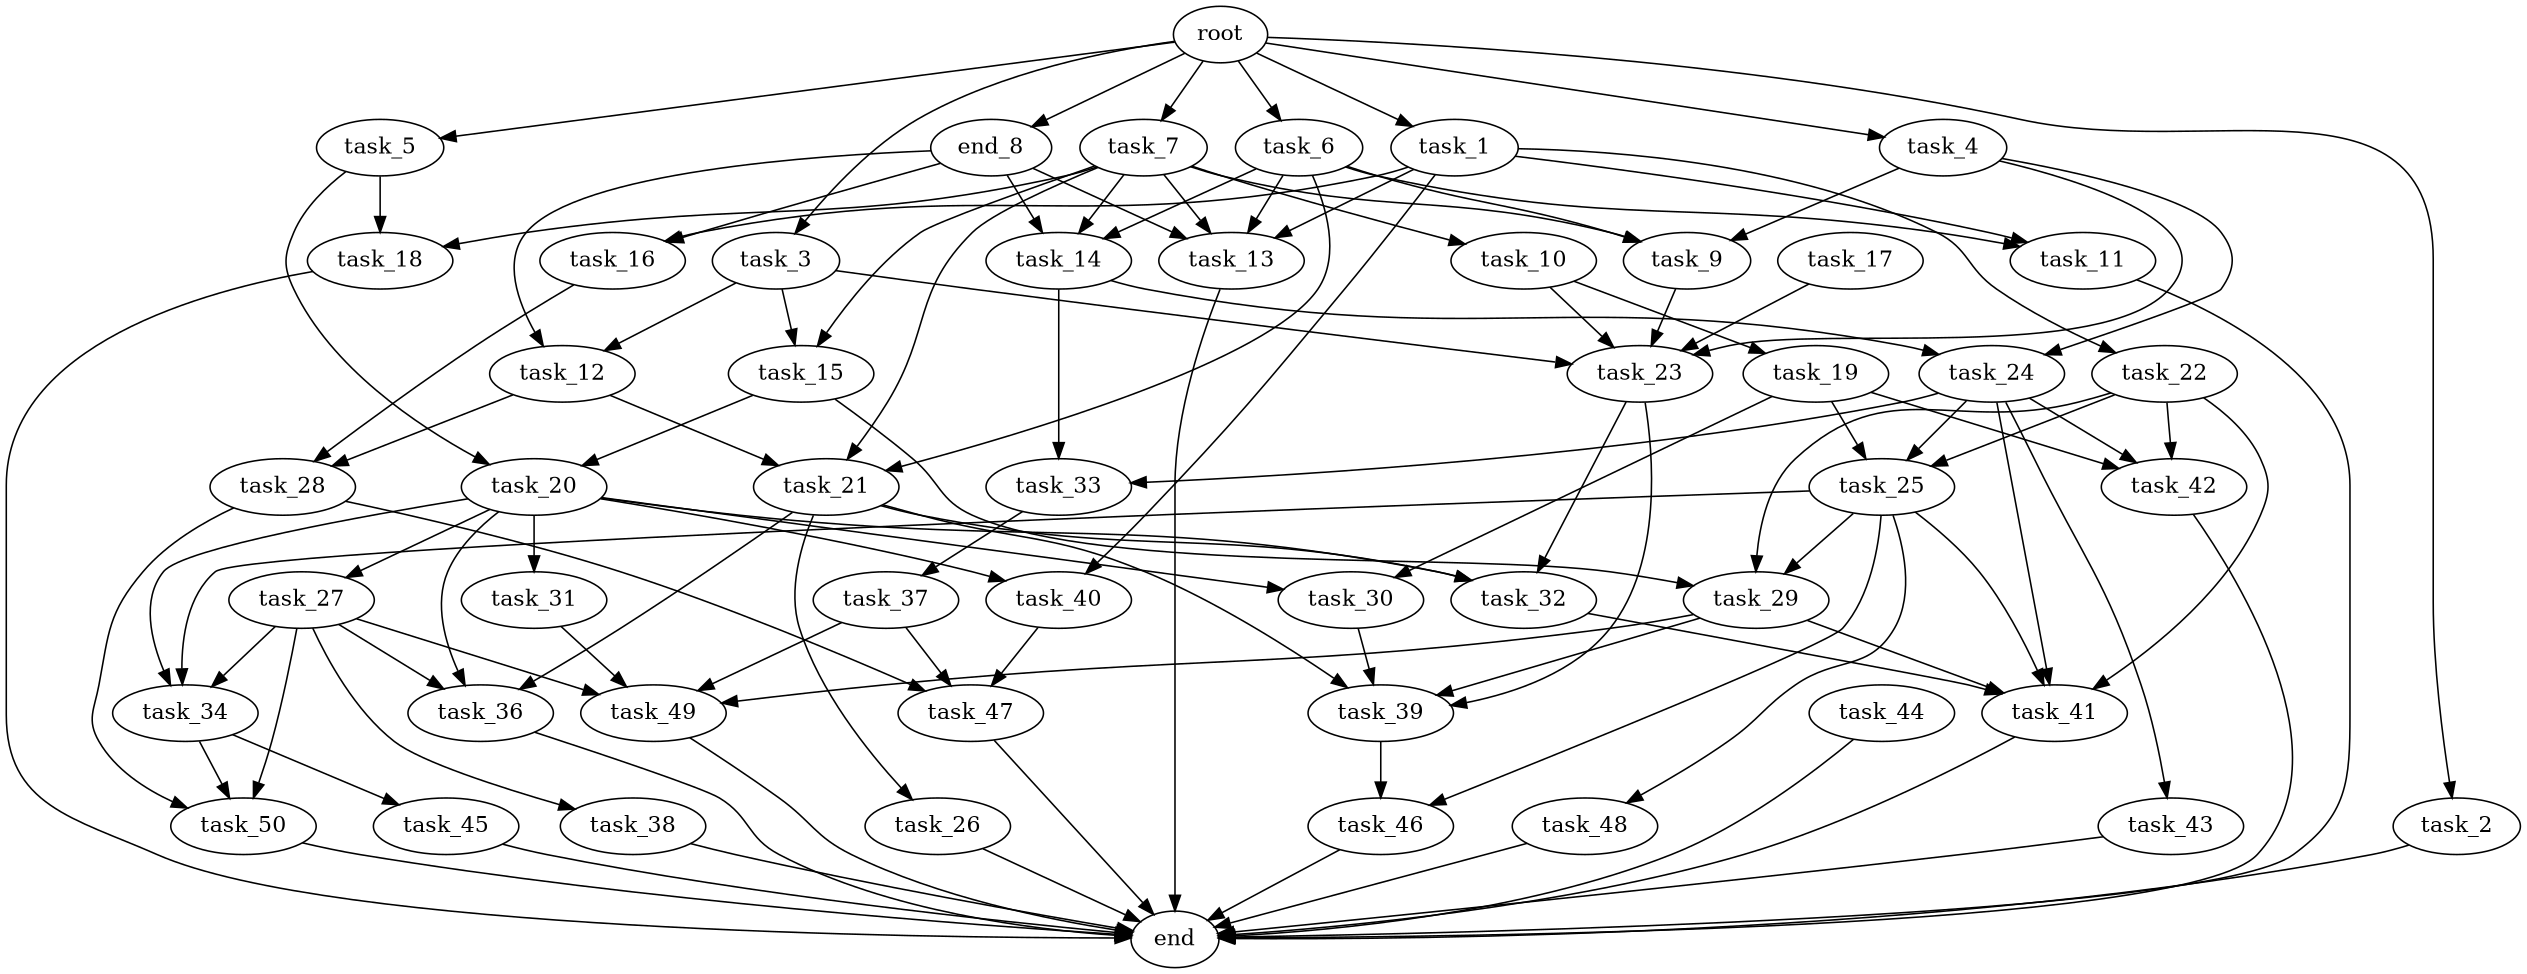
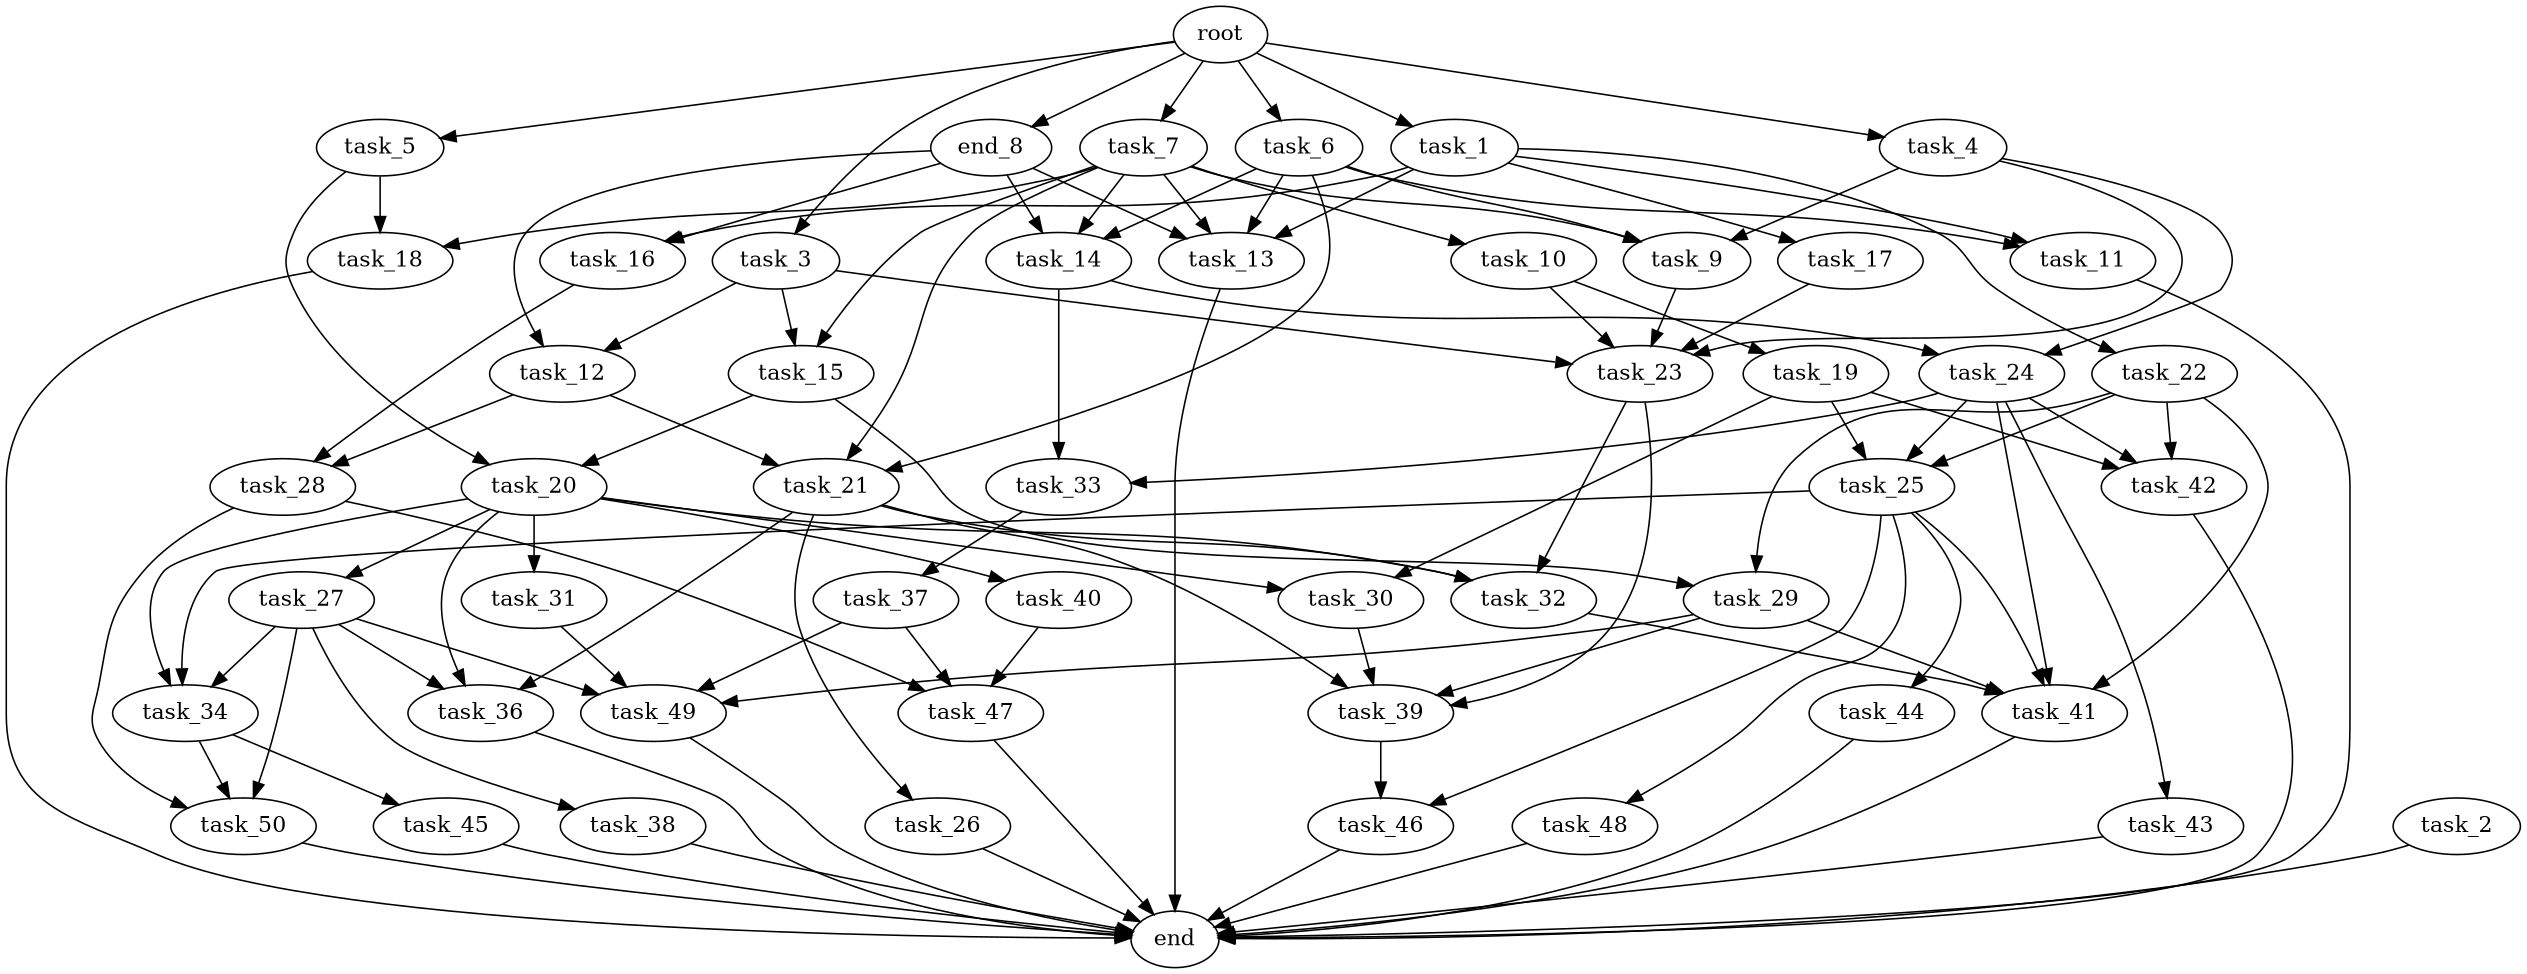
(2147, 131) -> none
(1273, 375) -> (1644, 199)
(1825, 538) -> (1960, 592)
